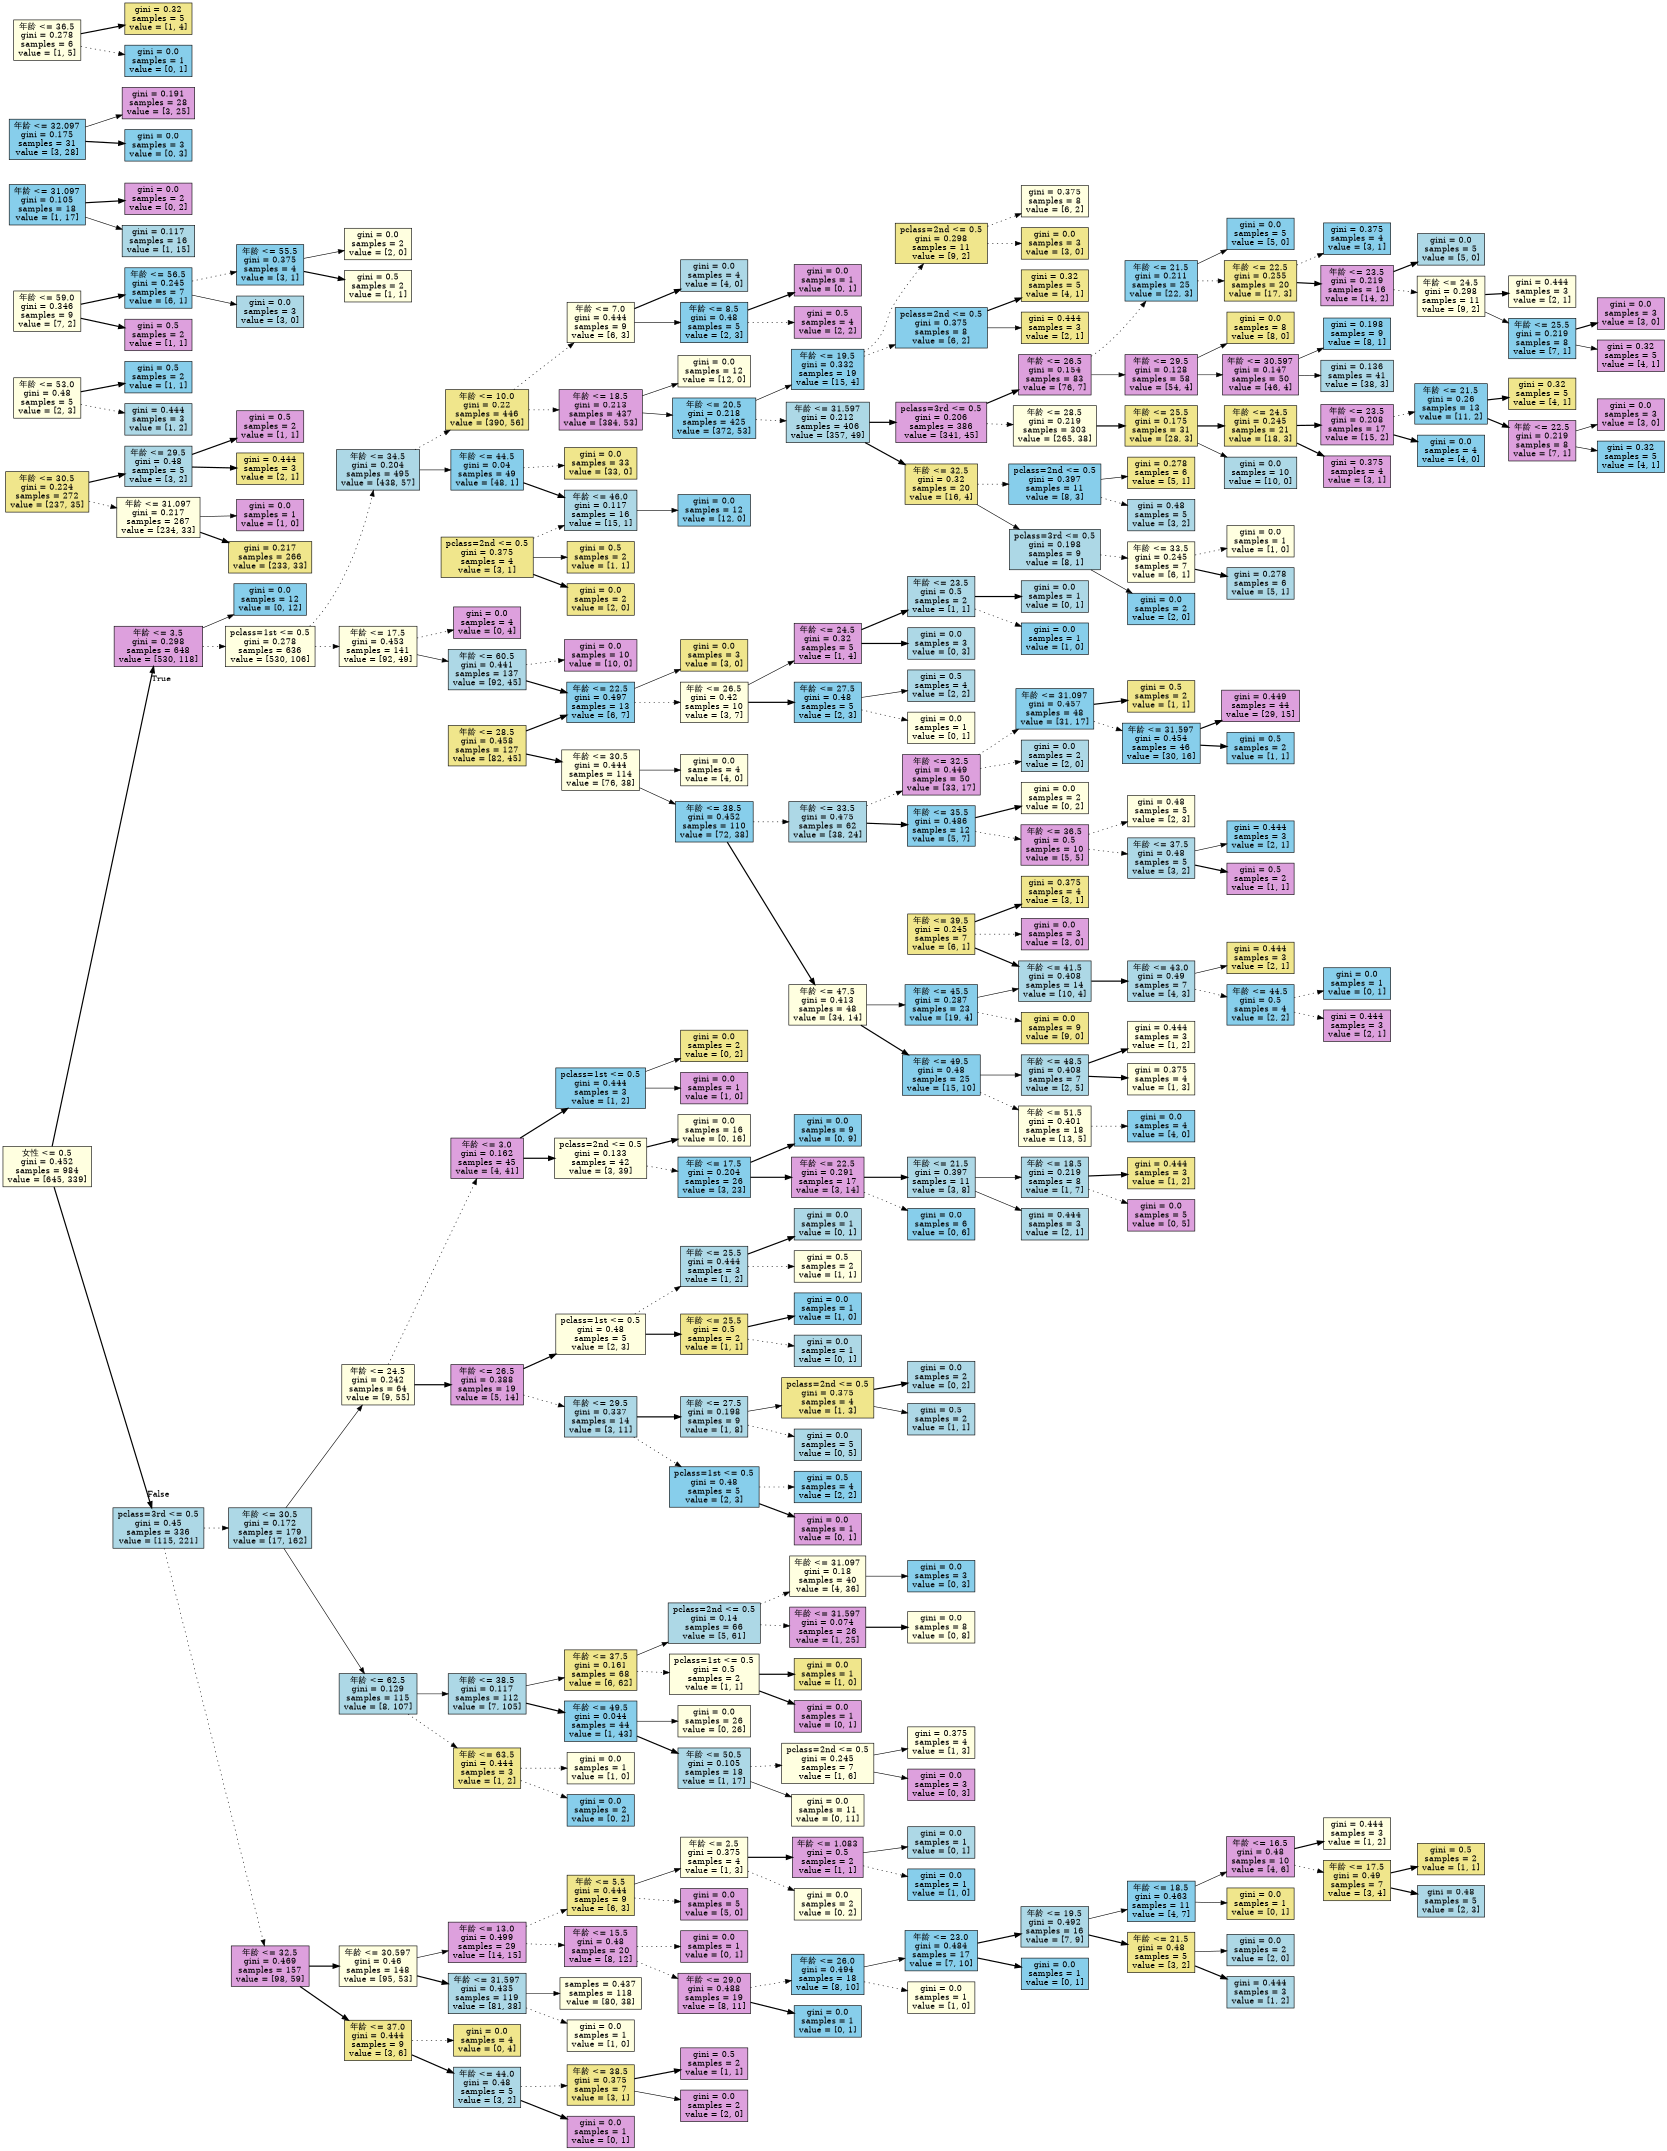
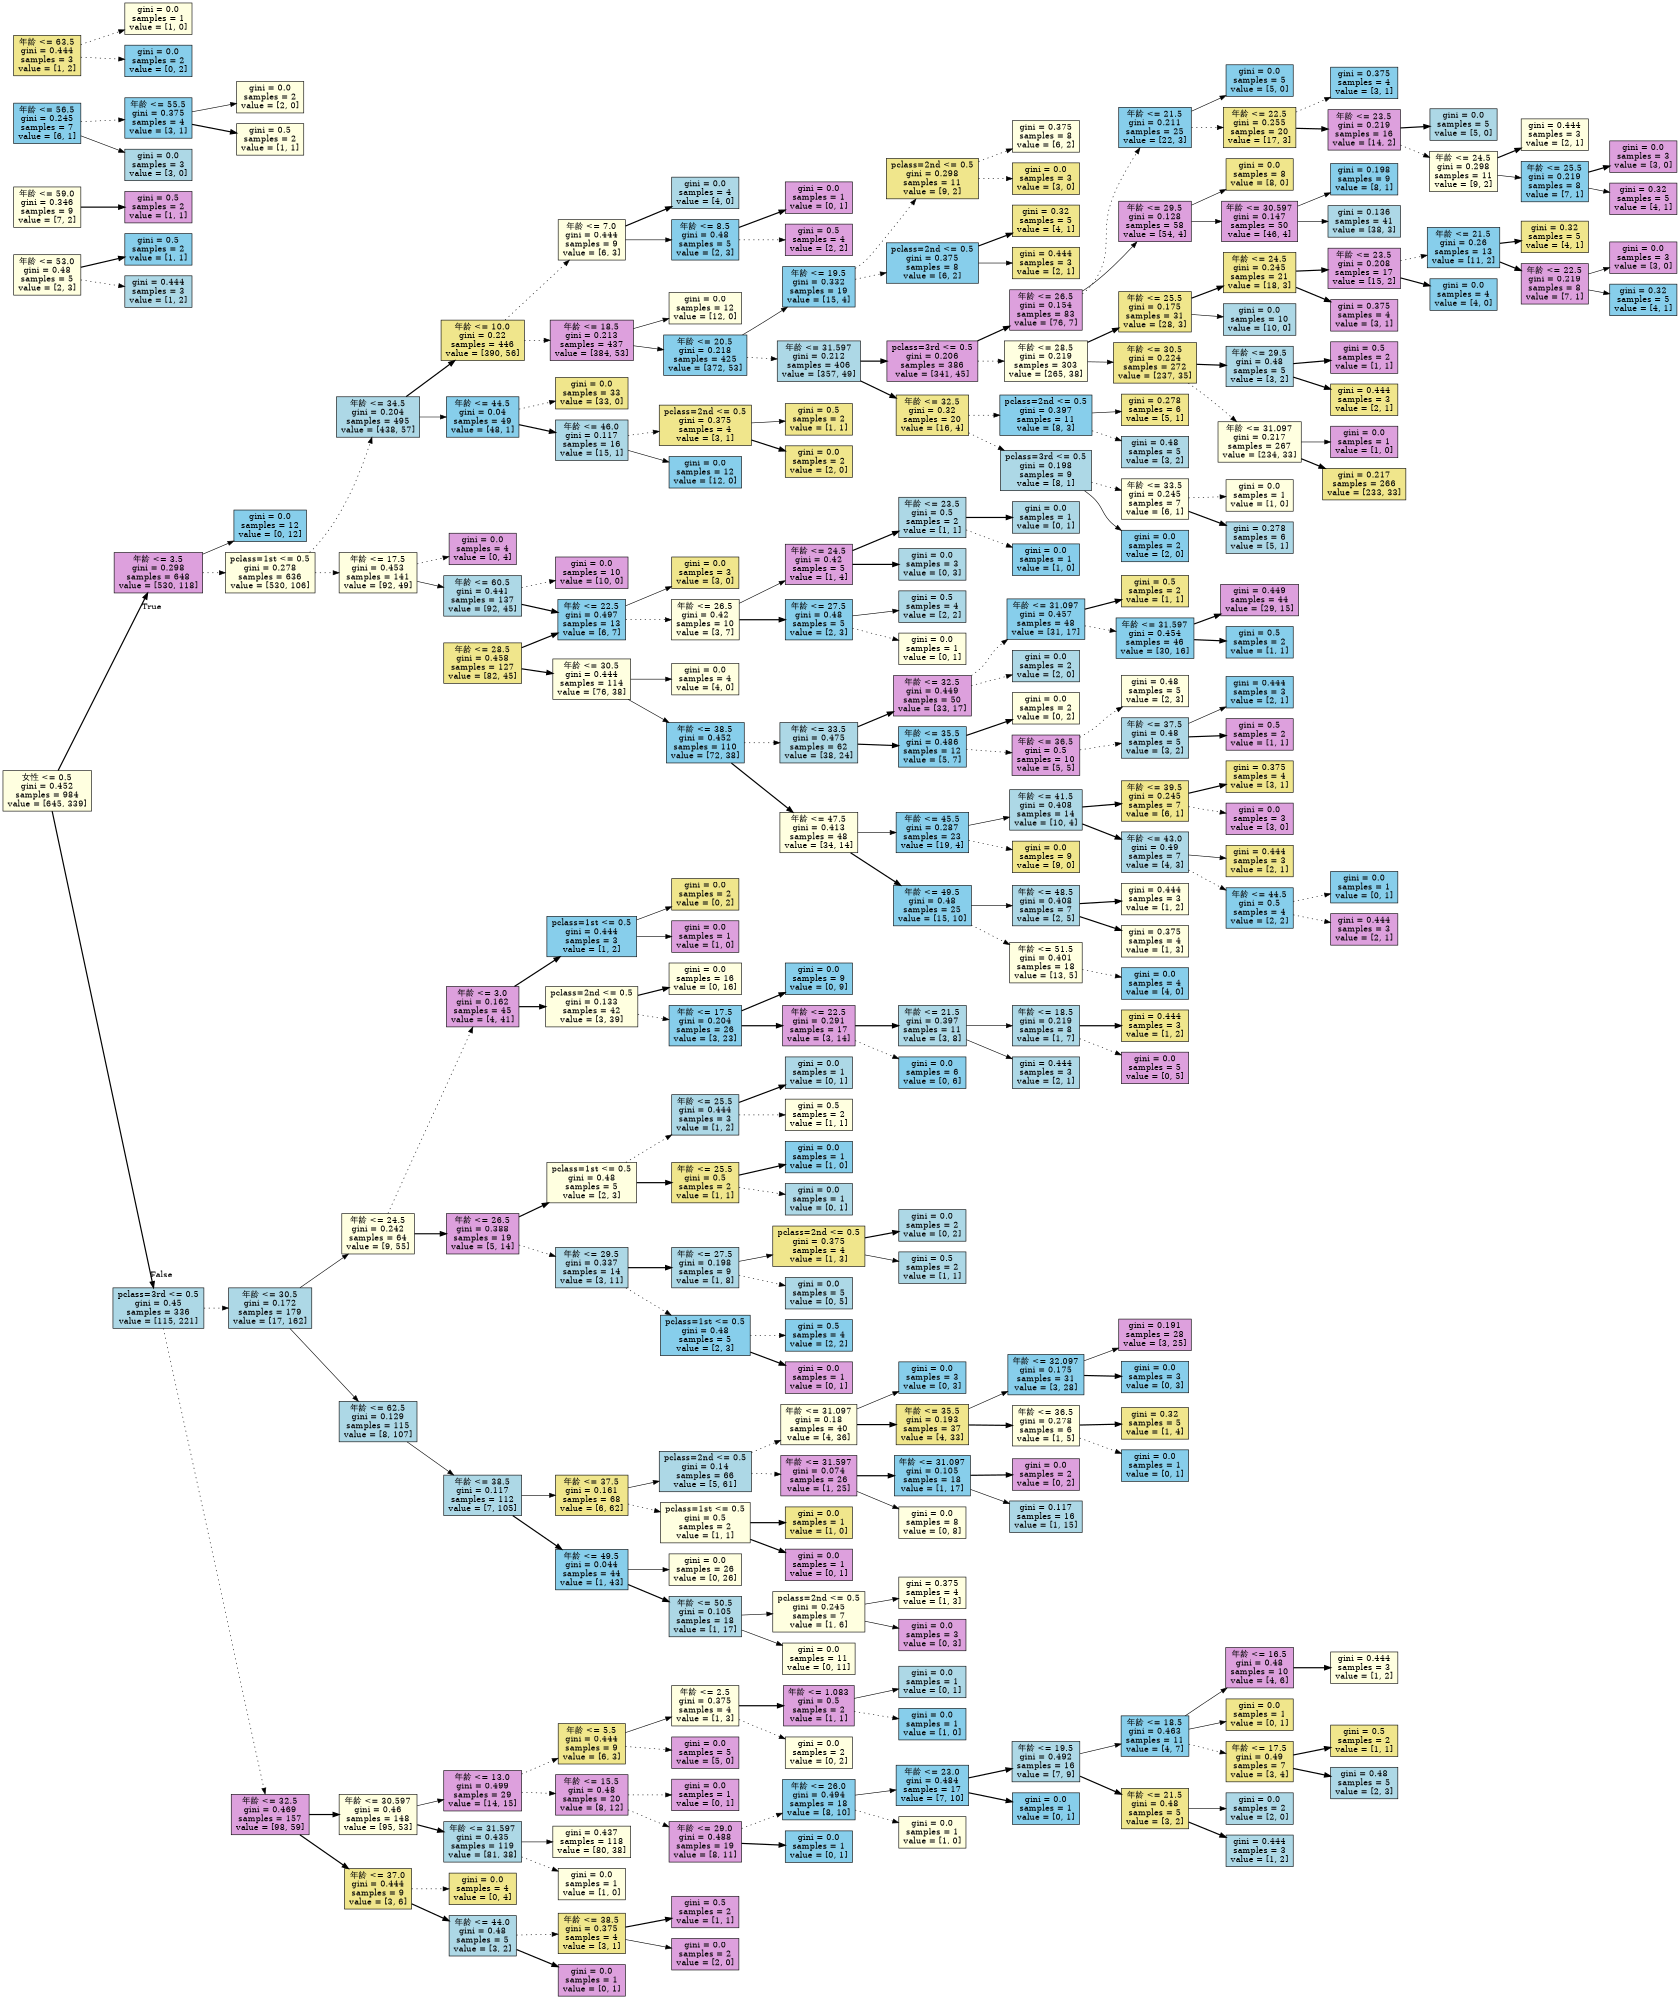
(100, 300) -> none
none -> (1097, 362)
(430, 441) -> (428, 380)
(995, 515) -> (984, 440)
(546, 533) -> (641, 434)
(828, 643) -> (819, 564)
(882, 800) -> (873, 720)
(994, 956) -> (1099, 806)
none -> (932, 1425)
none -> (873, 1476)
(884, 1627) -> (875, 1499)
(430, 1729) -> none
(763, 1766) -> (754, 1615)
(1306, 1868) -> (1204, 1748)
(601, 1993) -> (592, 1842)
(601, 2085) -> (592, 1933)
